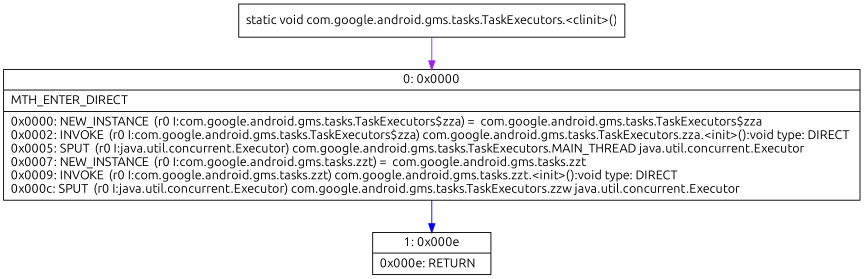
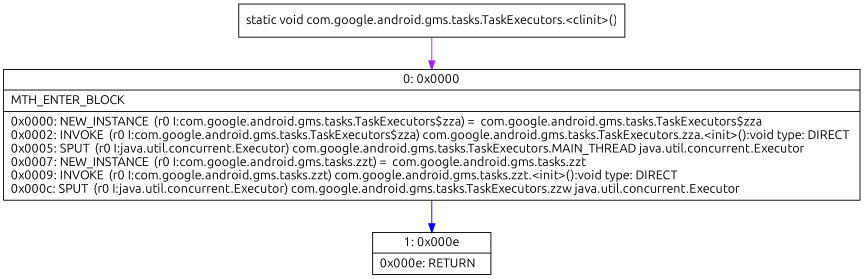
(69, 100) -> (68, 100)
